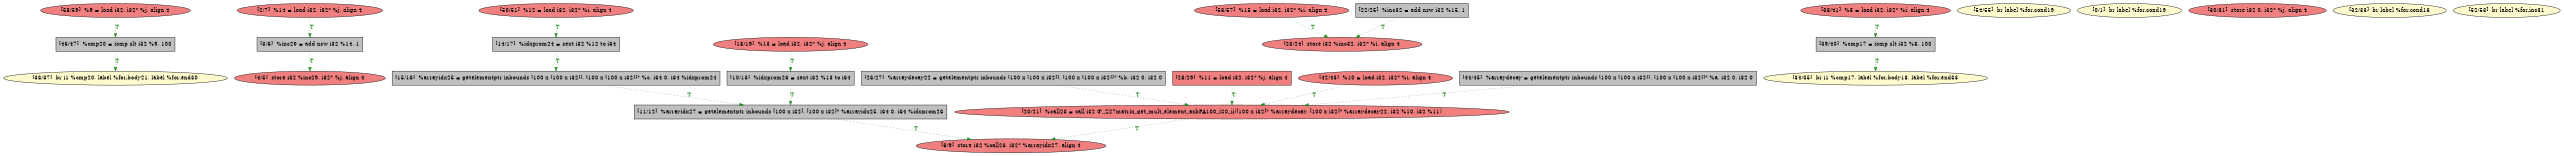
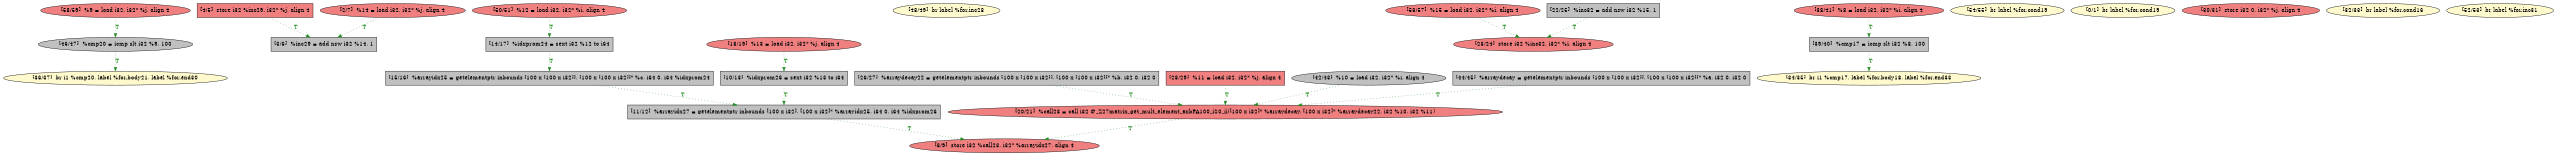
none -> (947, 10)
(115, 44) -> (115, 44)
(310, 59) -> (288, 27)
(310, 78) -> (255, 10)
(1375, 78) -> (1369, 78)
